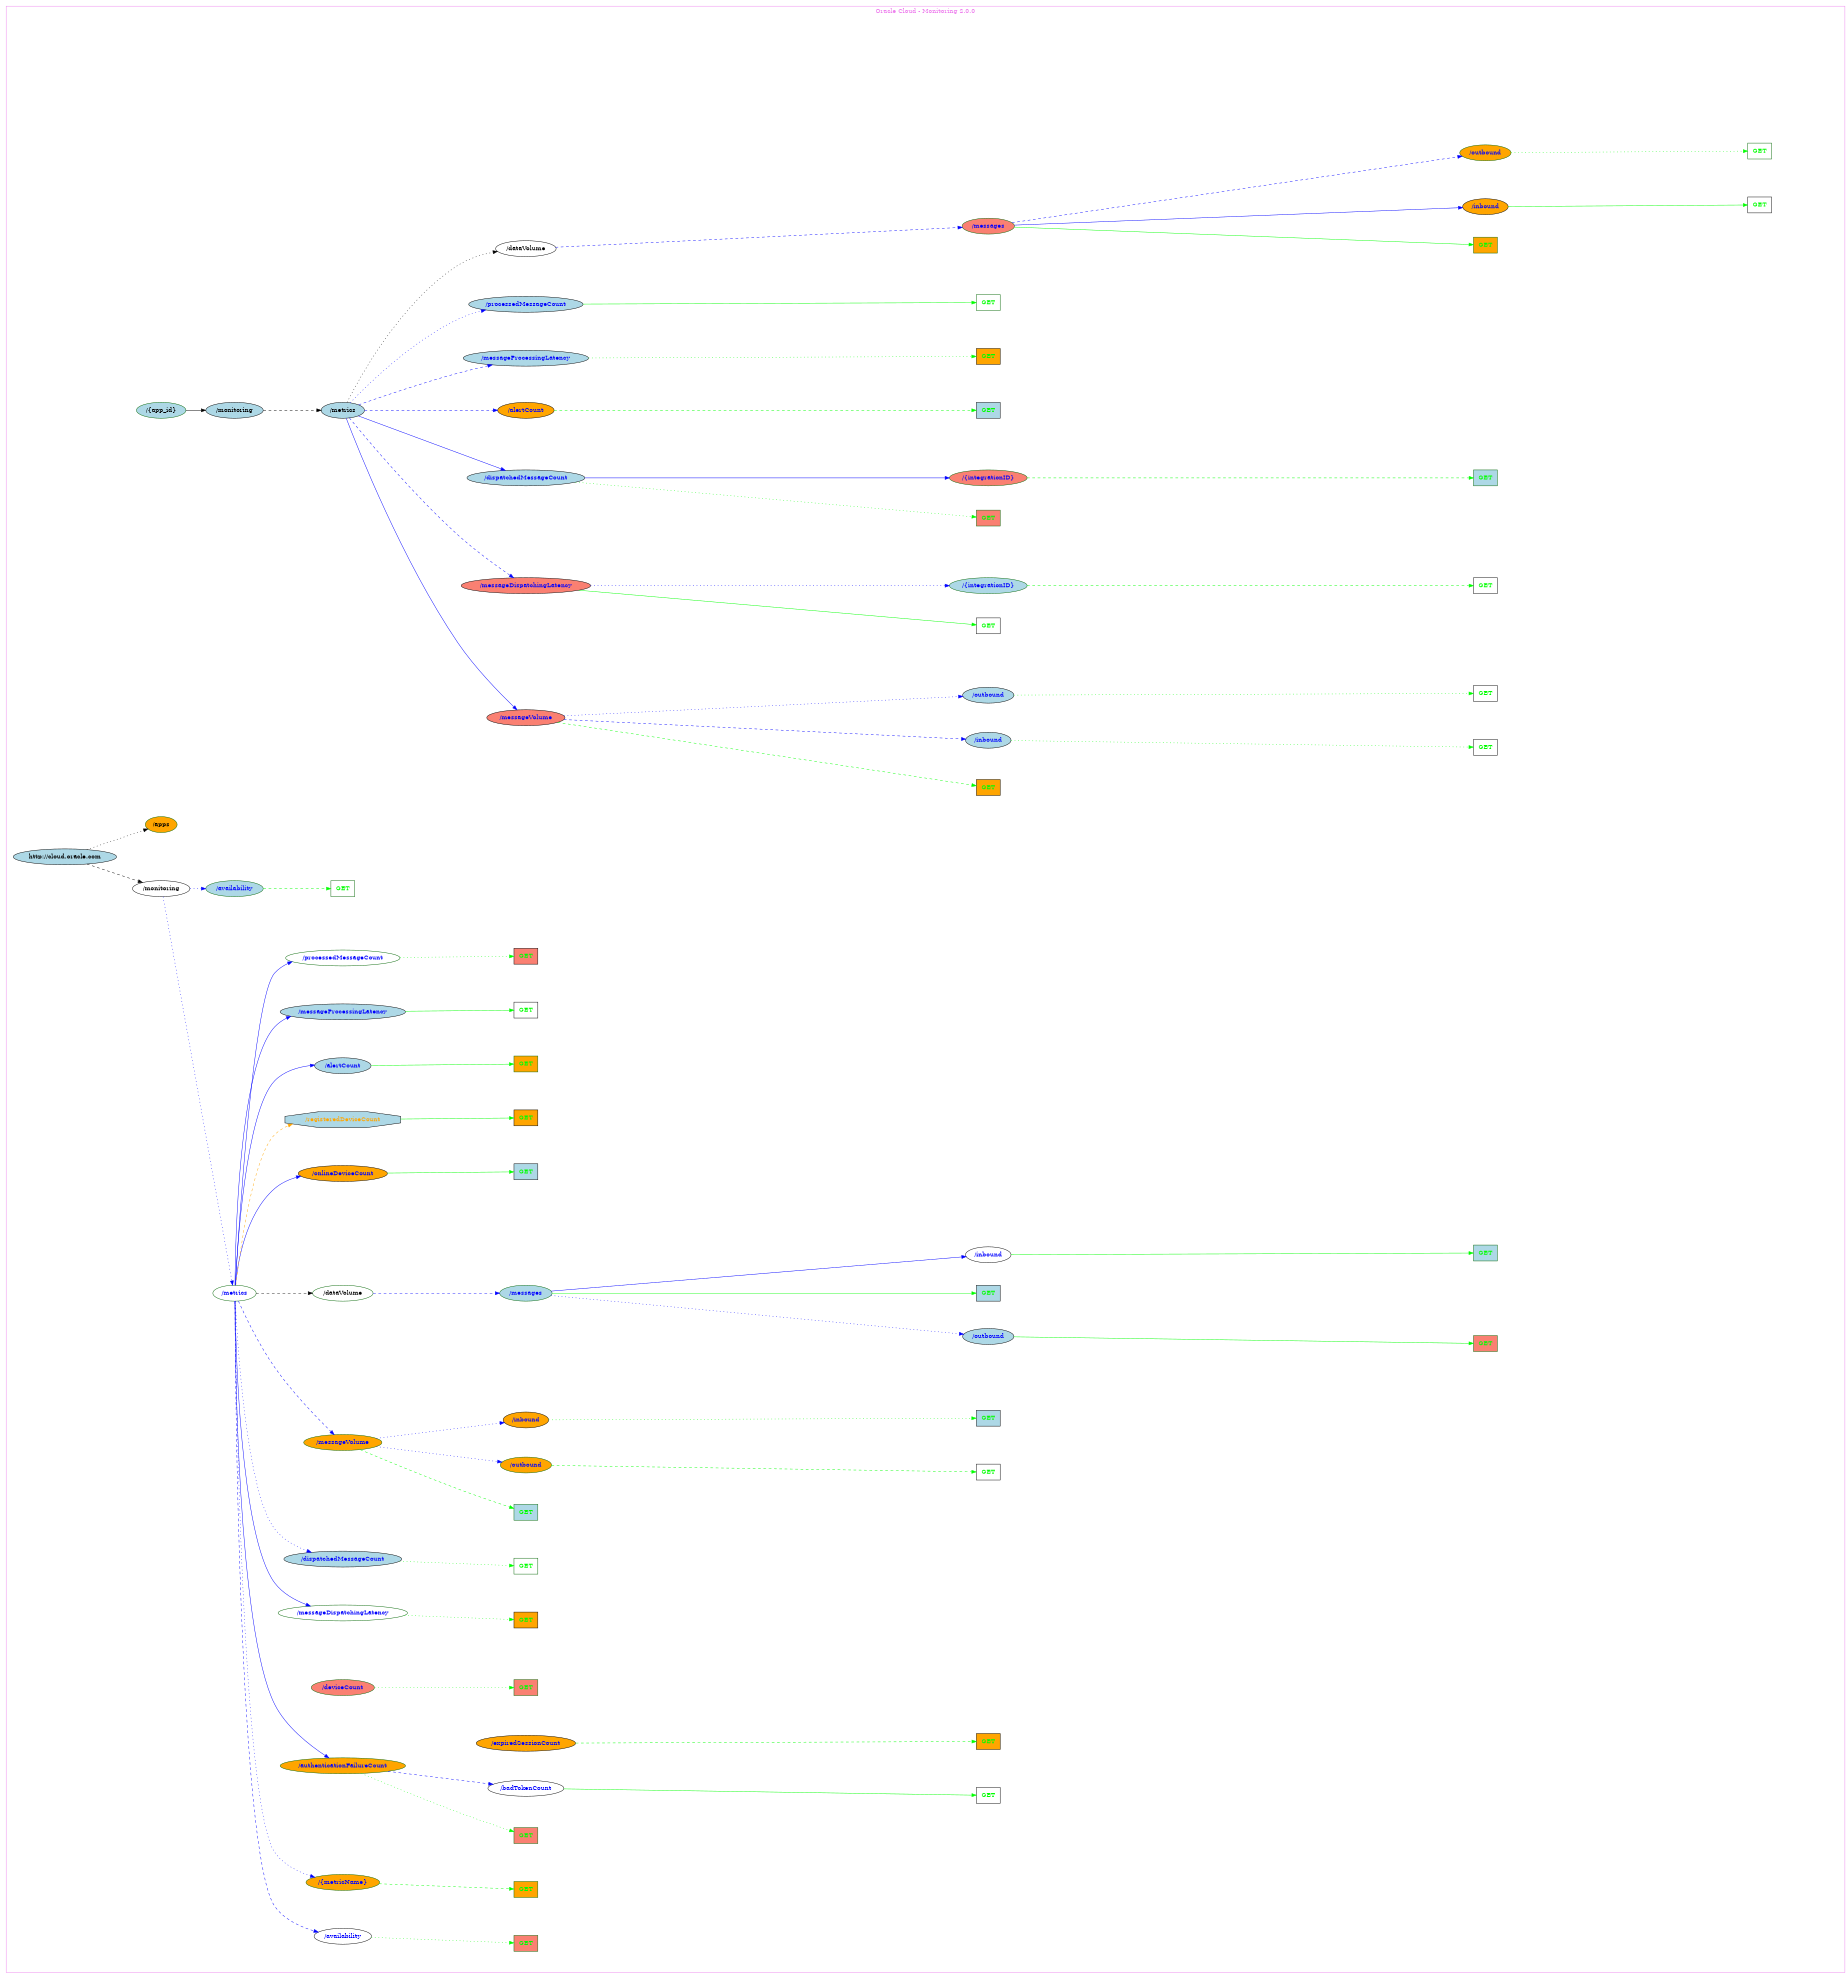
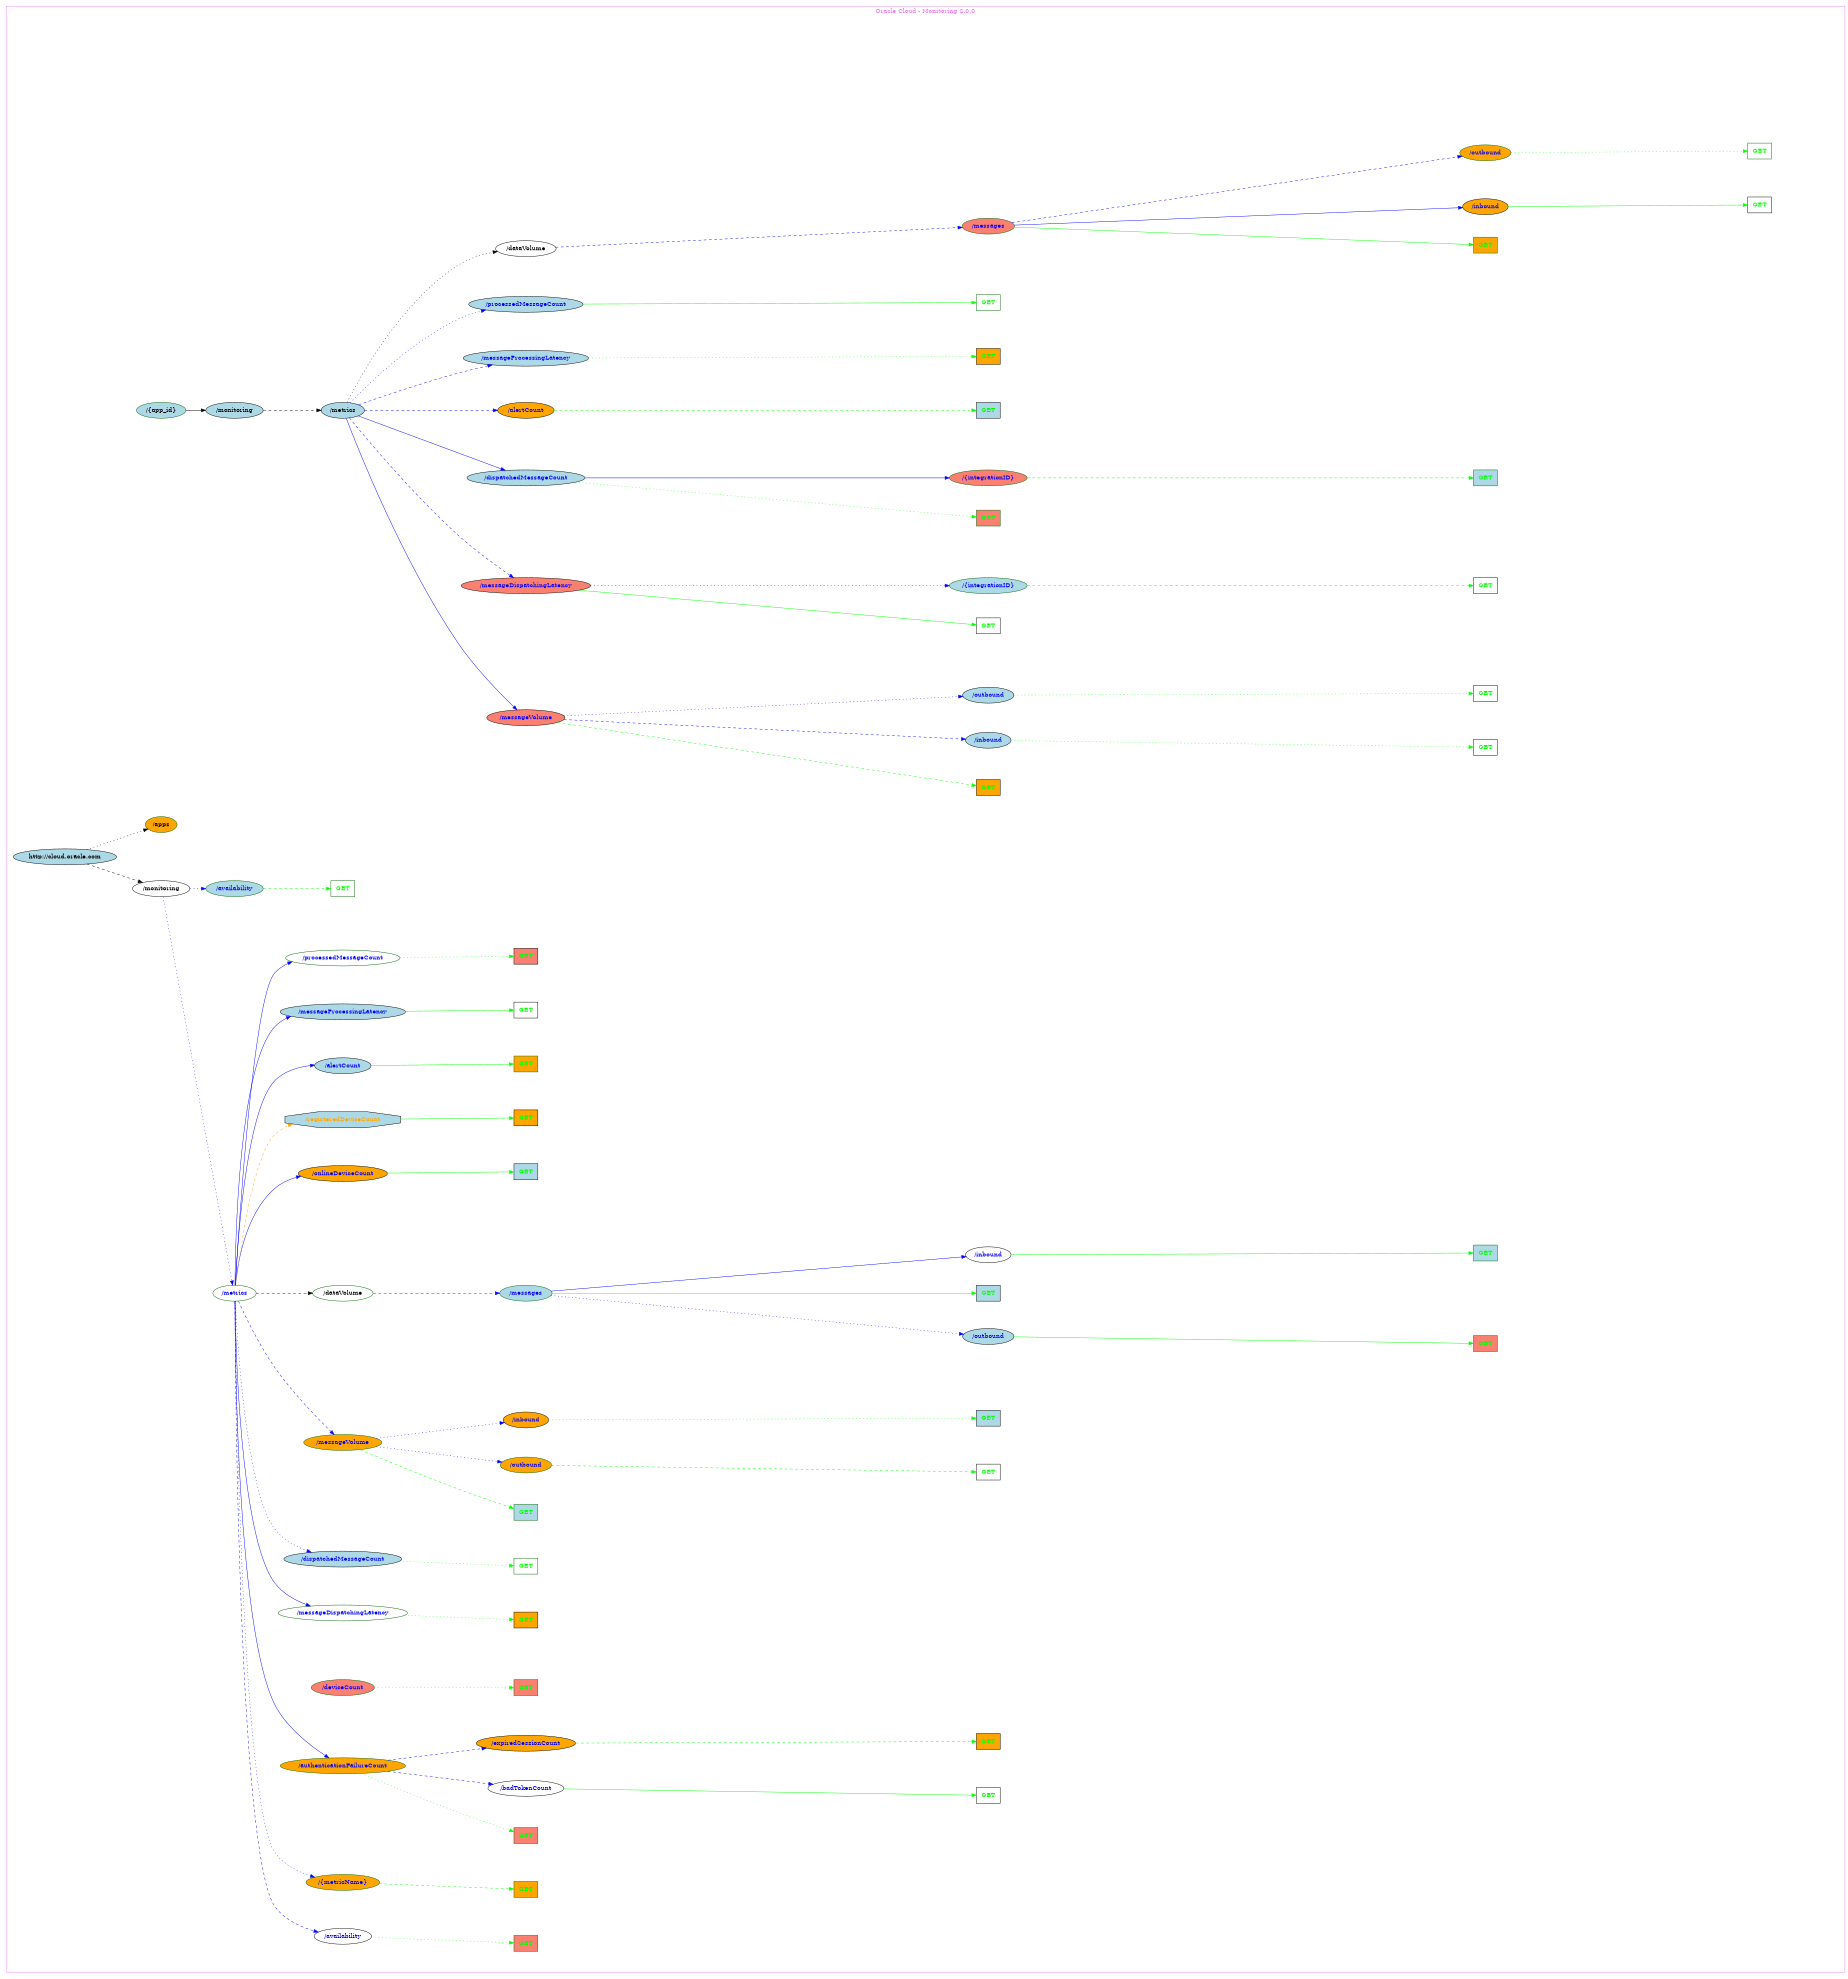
none -> (435, 1754)
